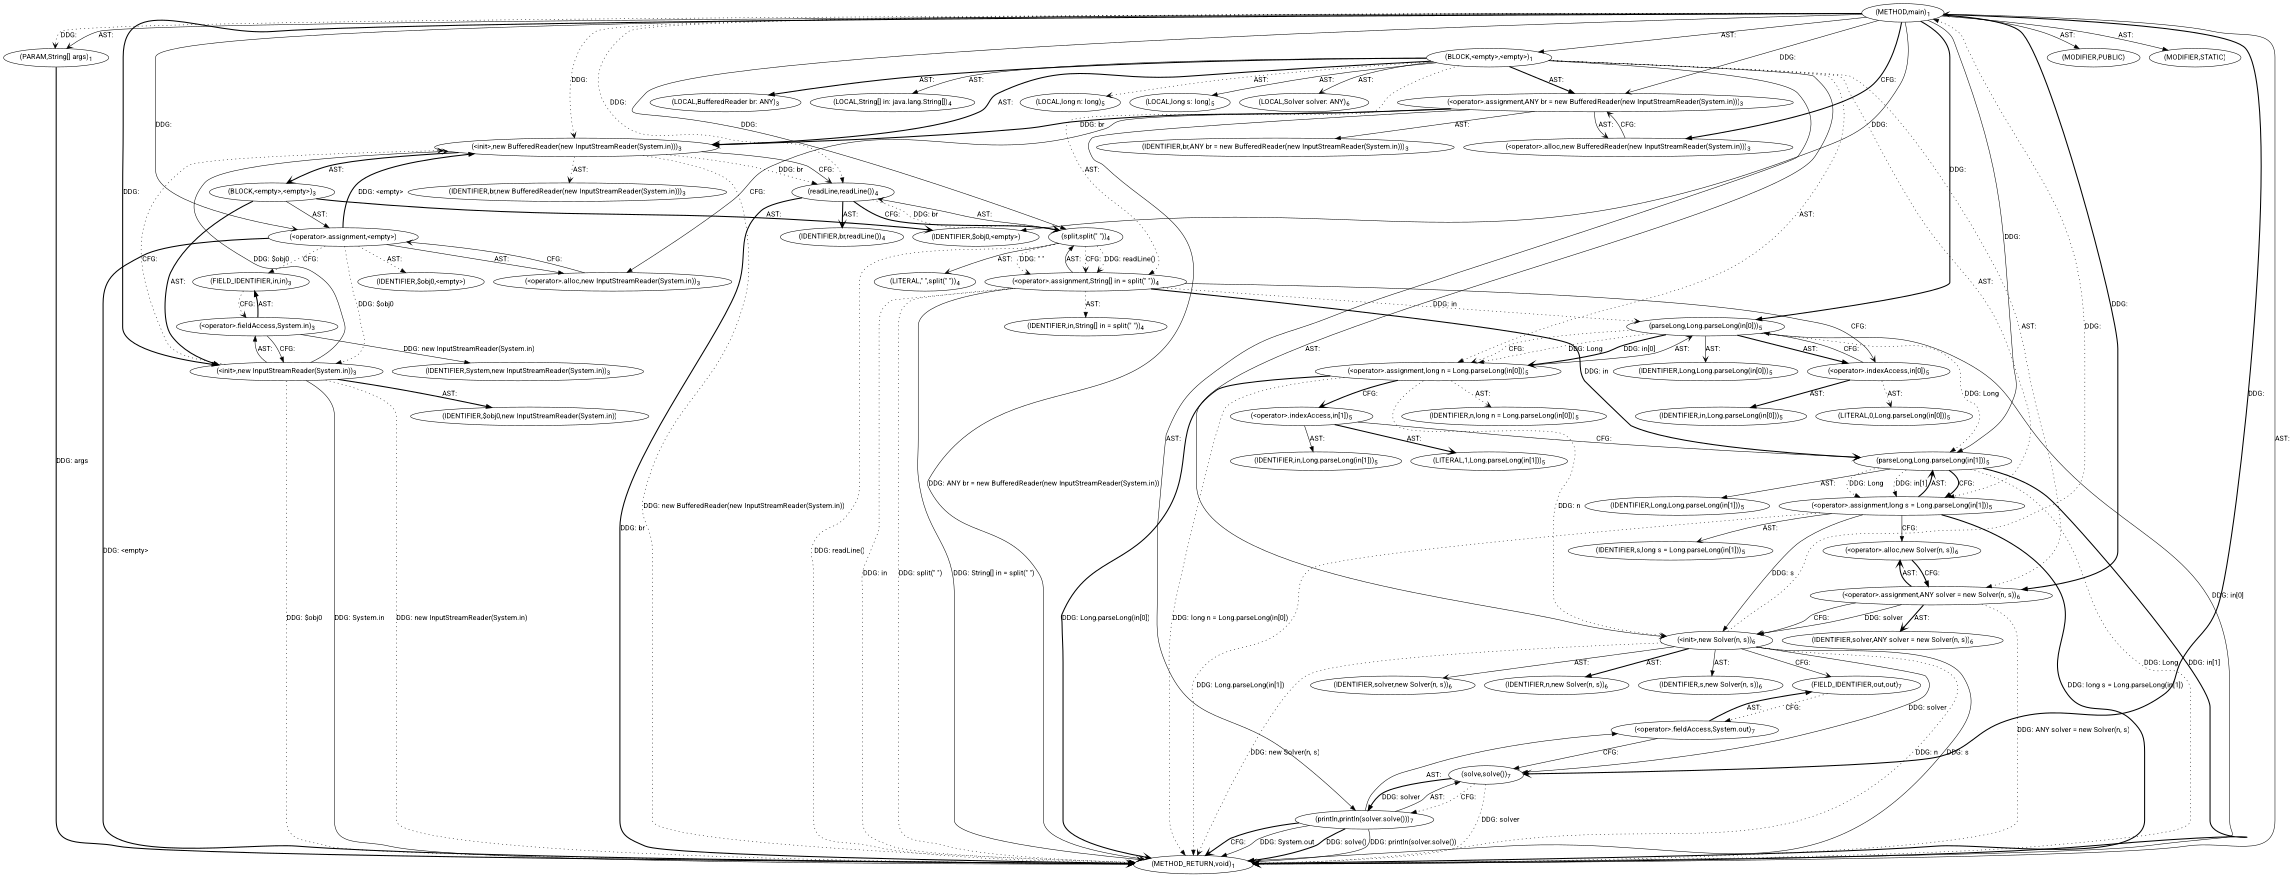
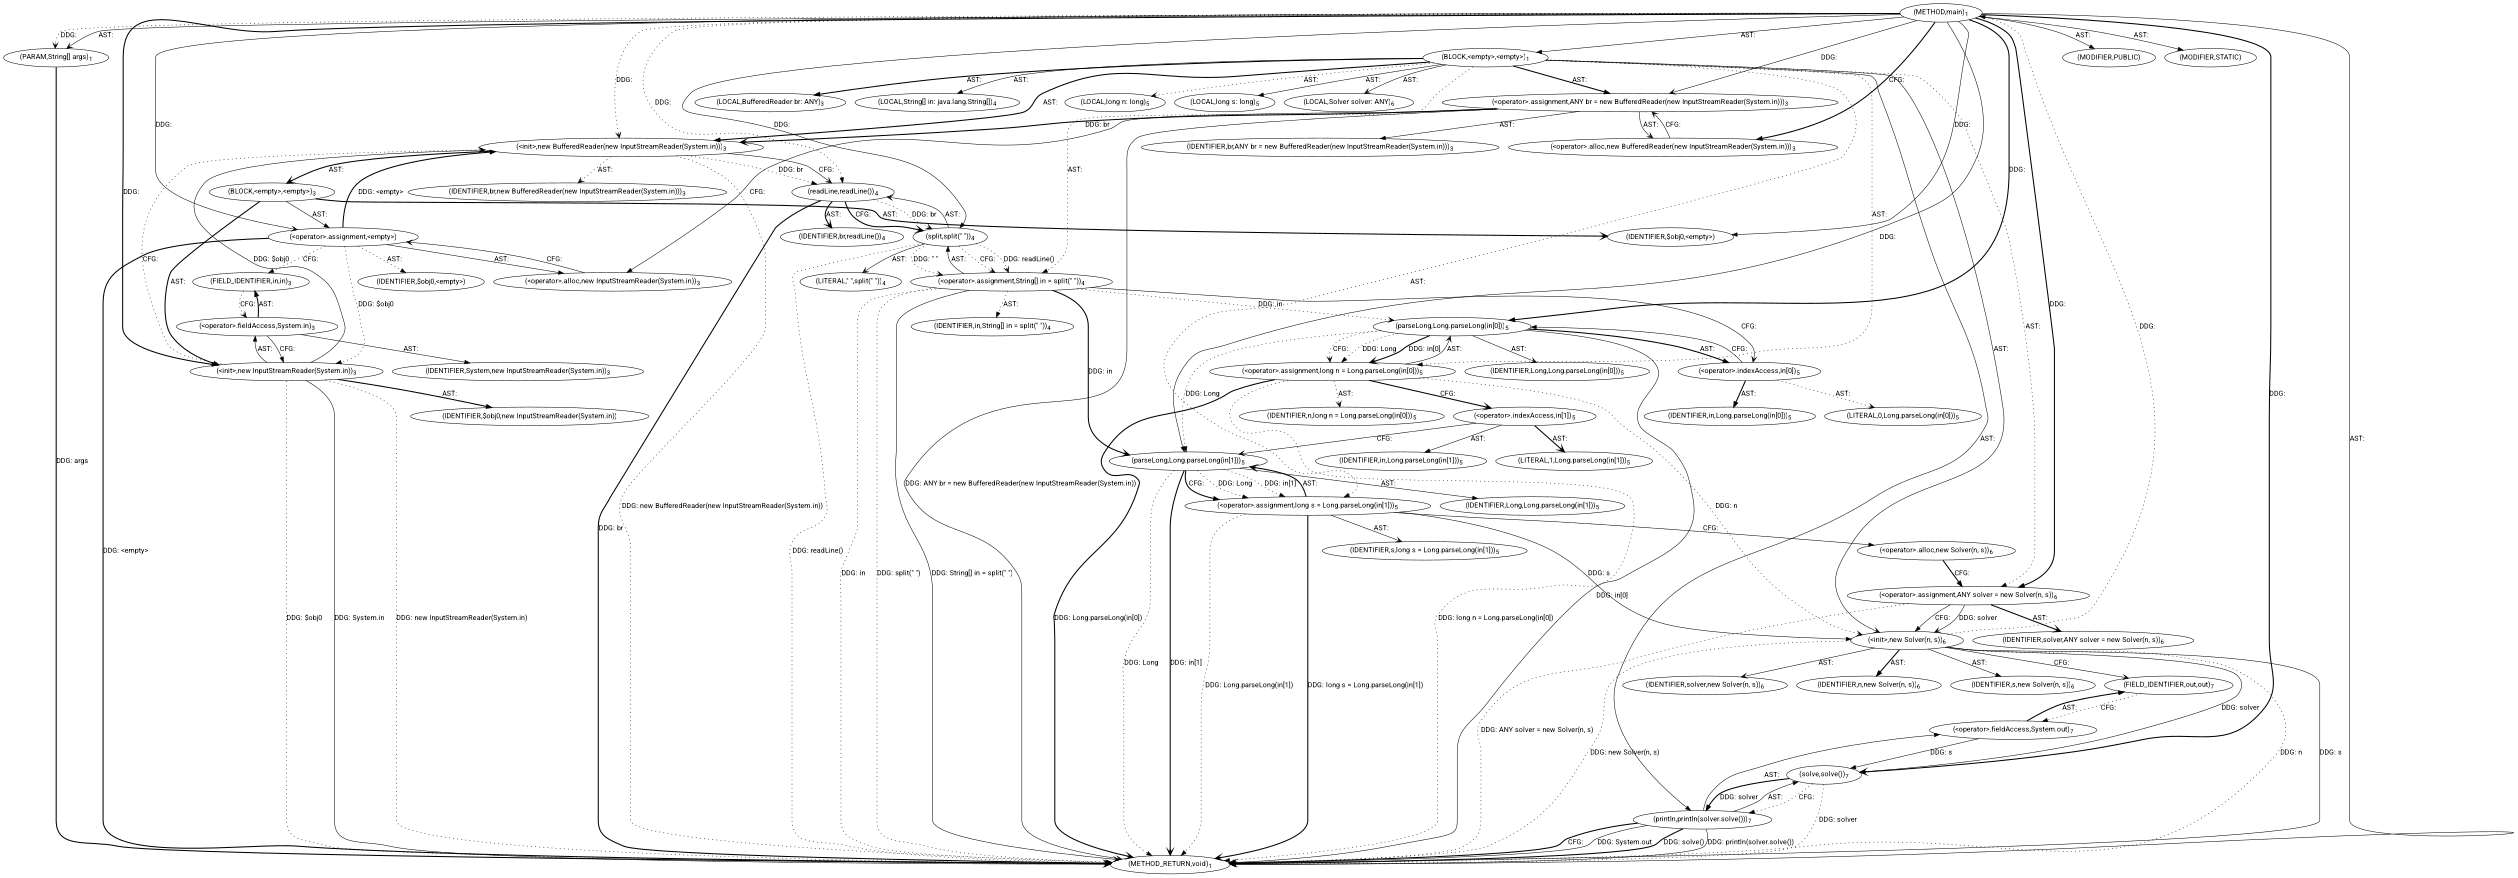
(469, 349) -> (412, 349)
(1903, 578) -> none
(1612, 753) -> (1941, 753)
(2275, 788) -> (2497, 834)
